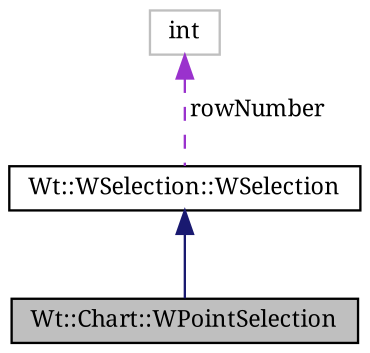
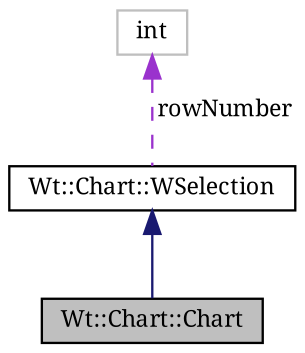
(185, 188) -> (152, 188)
(185, 321) -> (152, 321)
